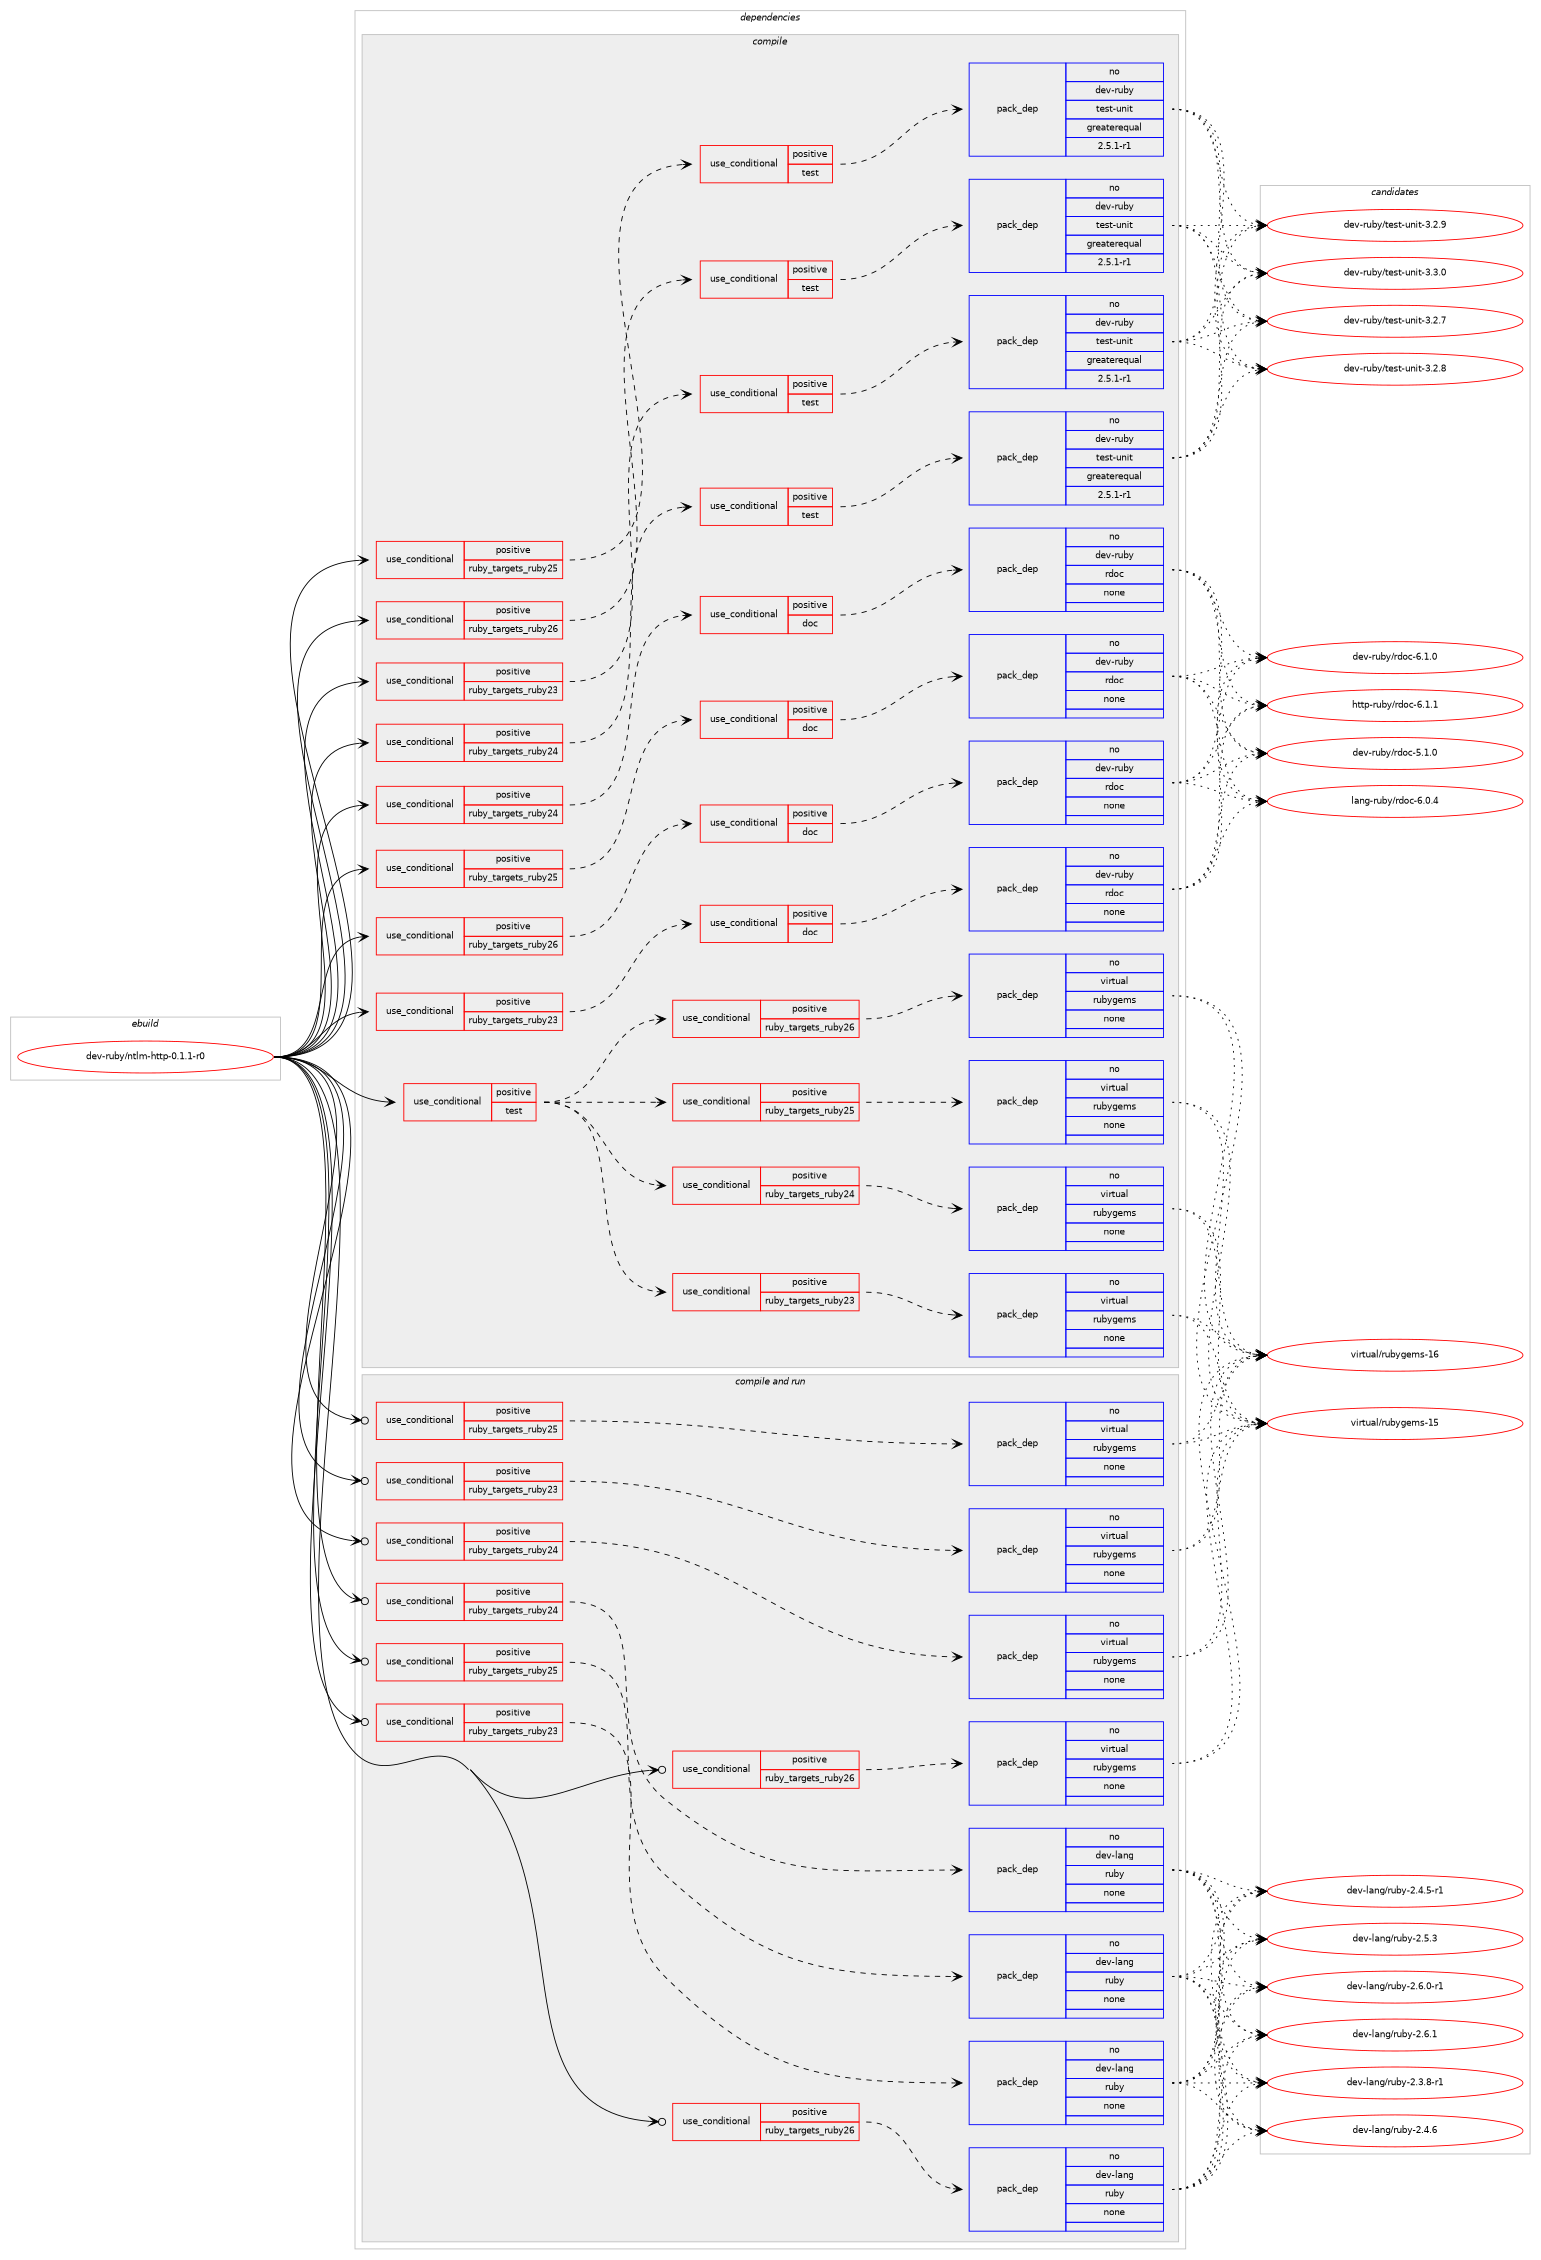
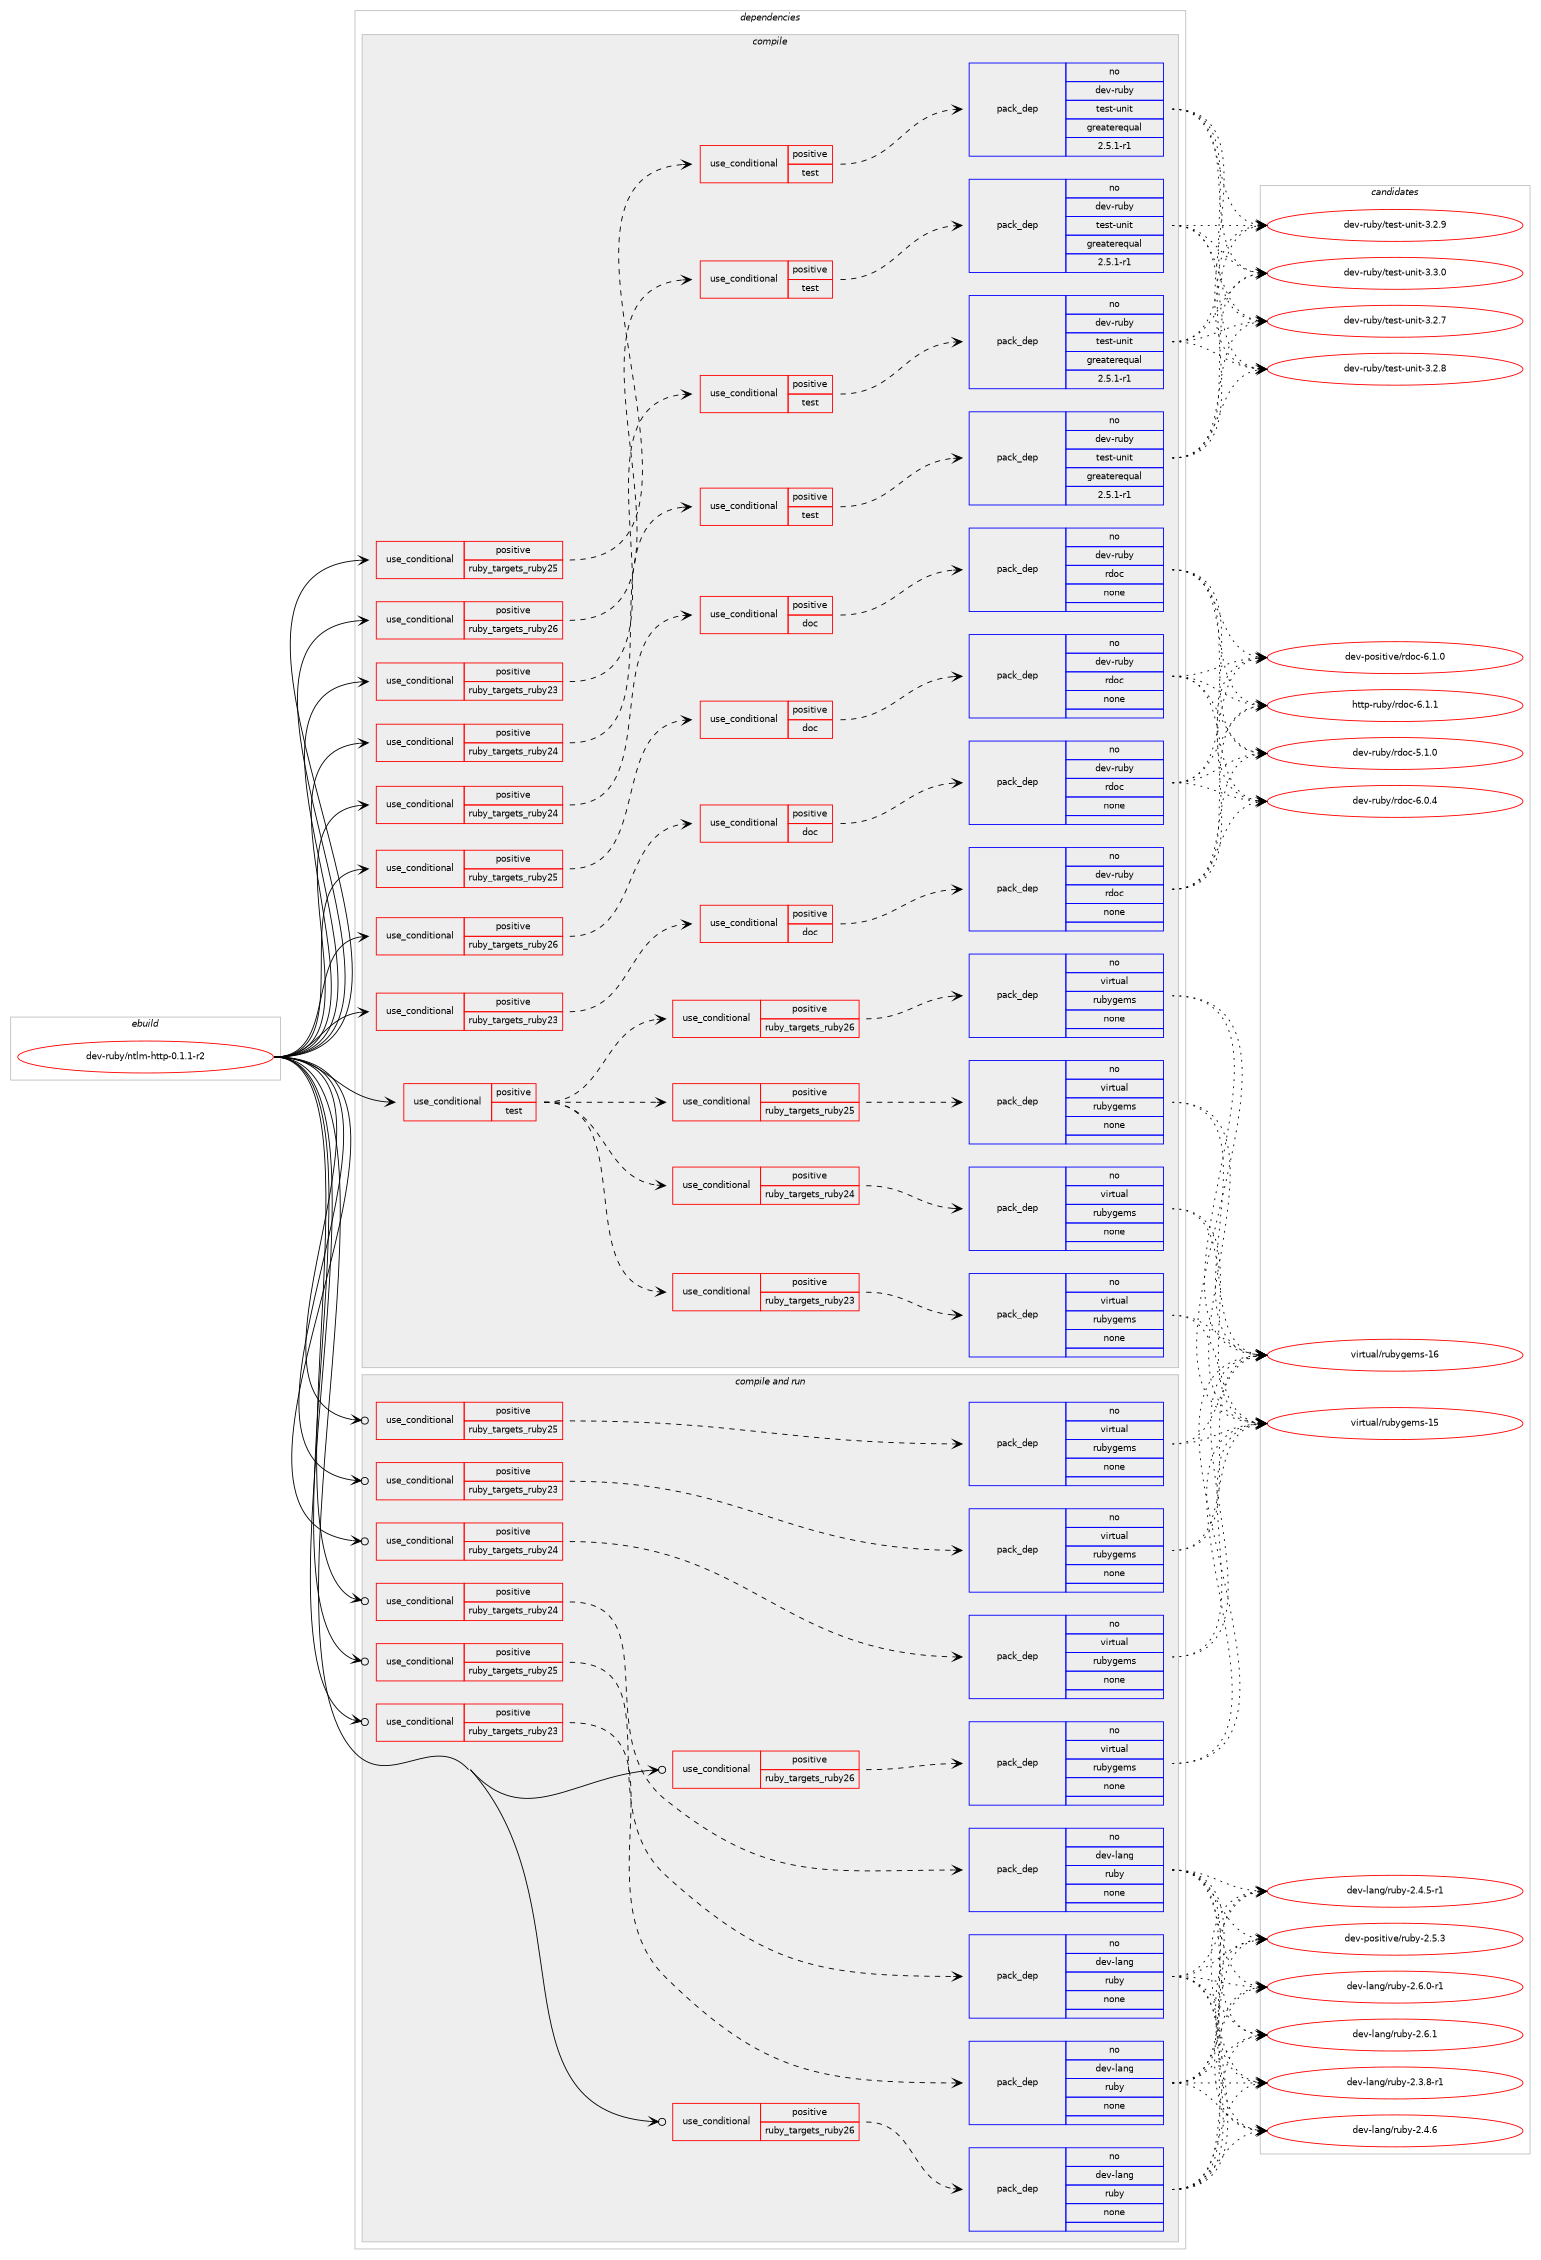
(1395, 658) -> (1395, 658)
(1395, 801) -> (1395, 801)
(146, 1057) -> (146, 1057)
(1395, 1939) -> (1395, 1939)
